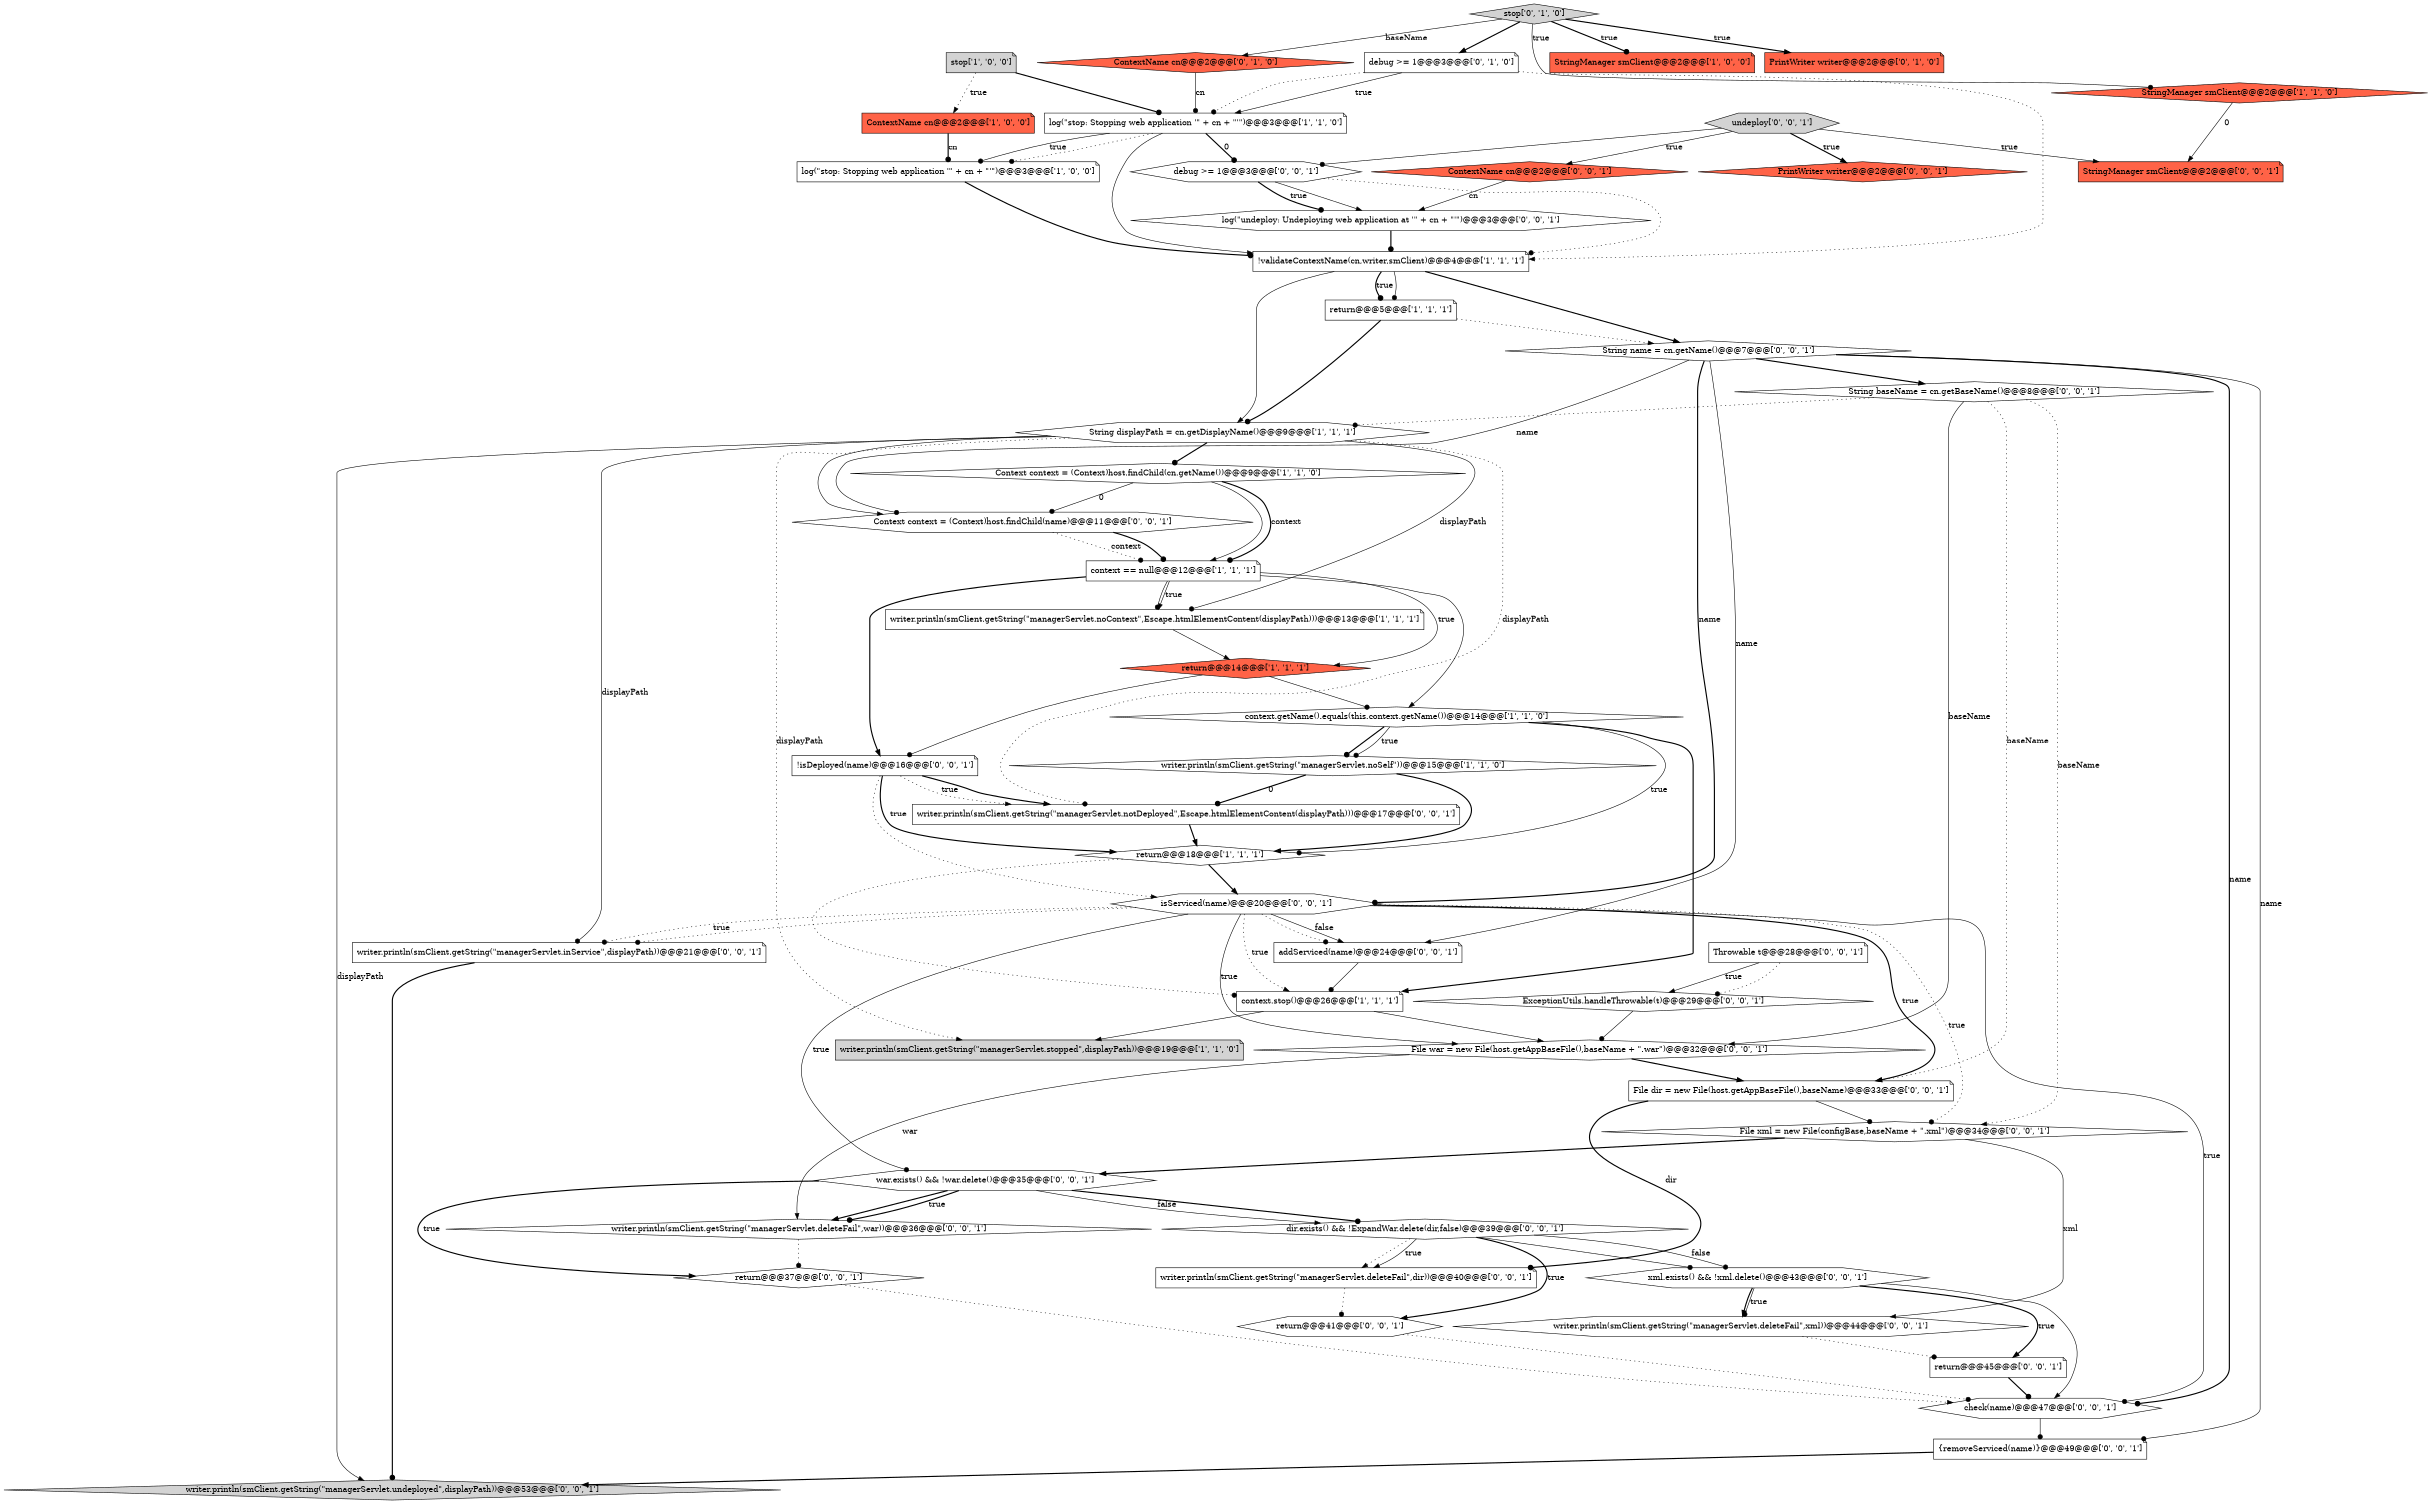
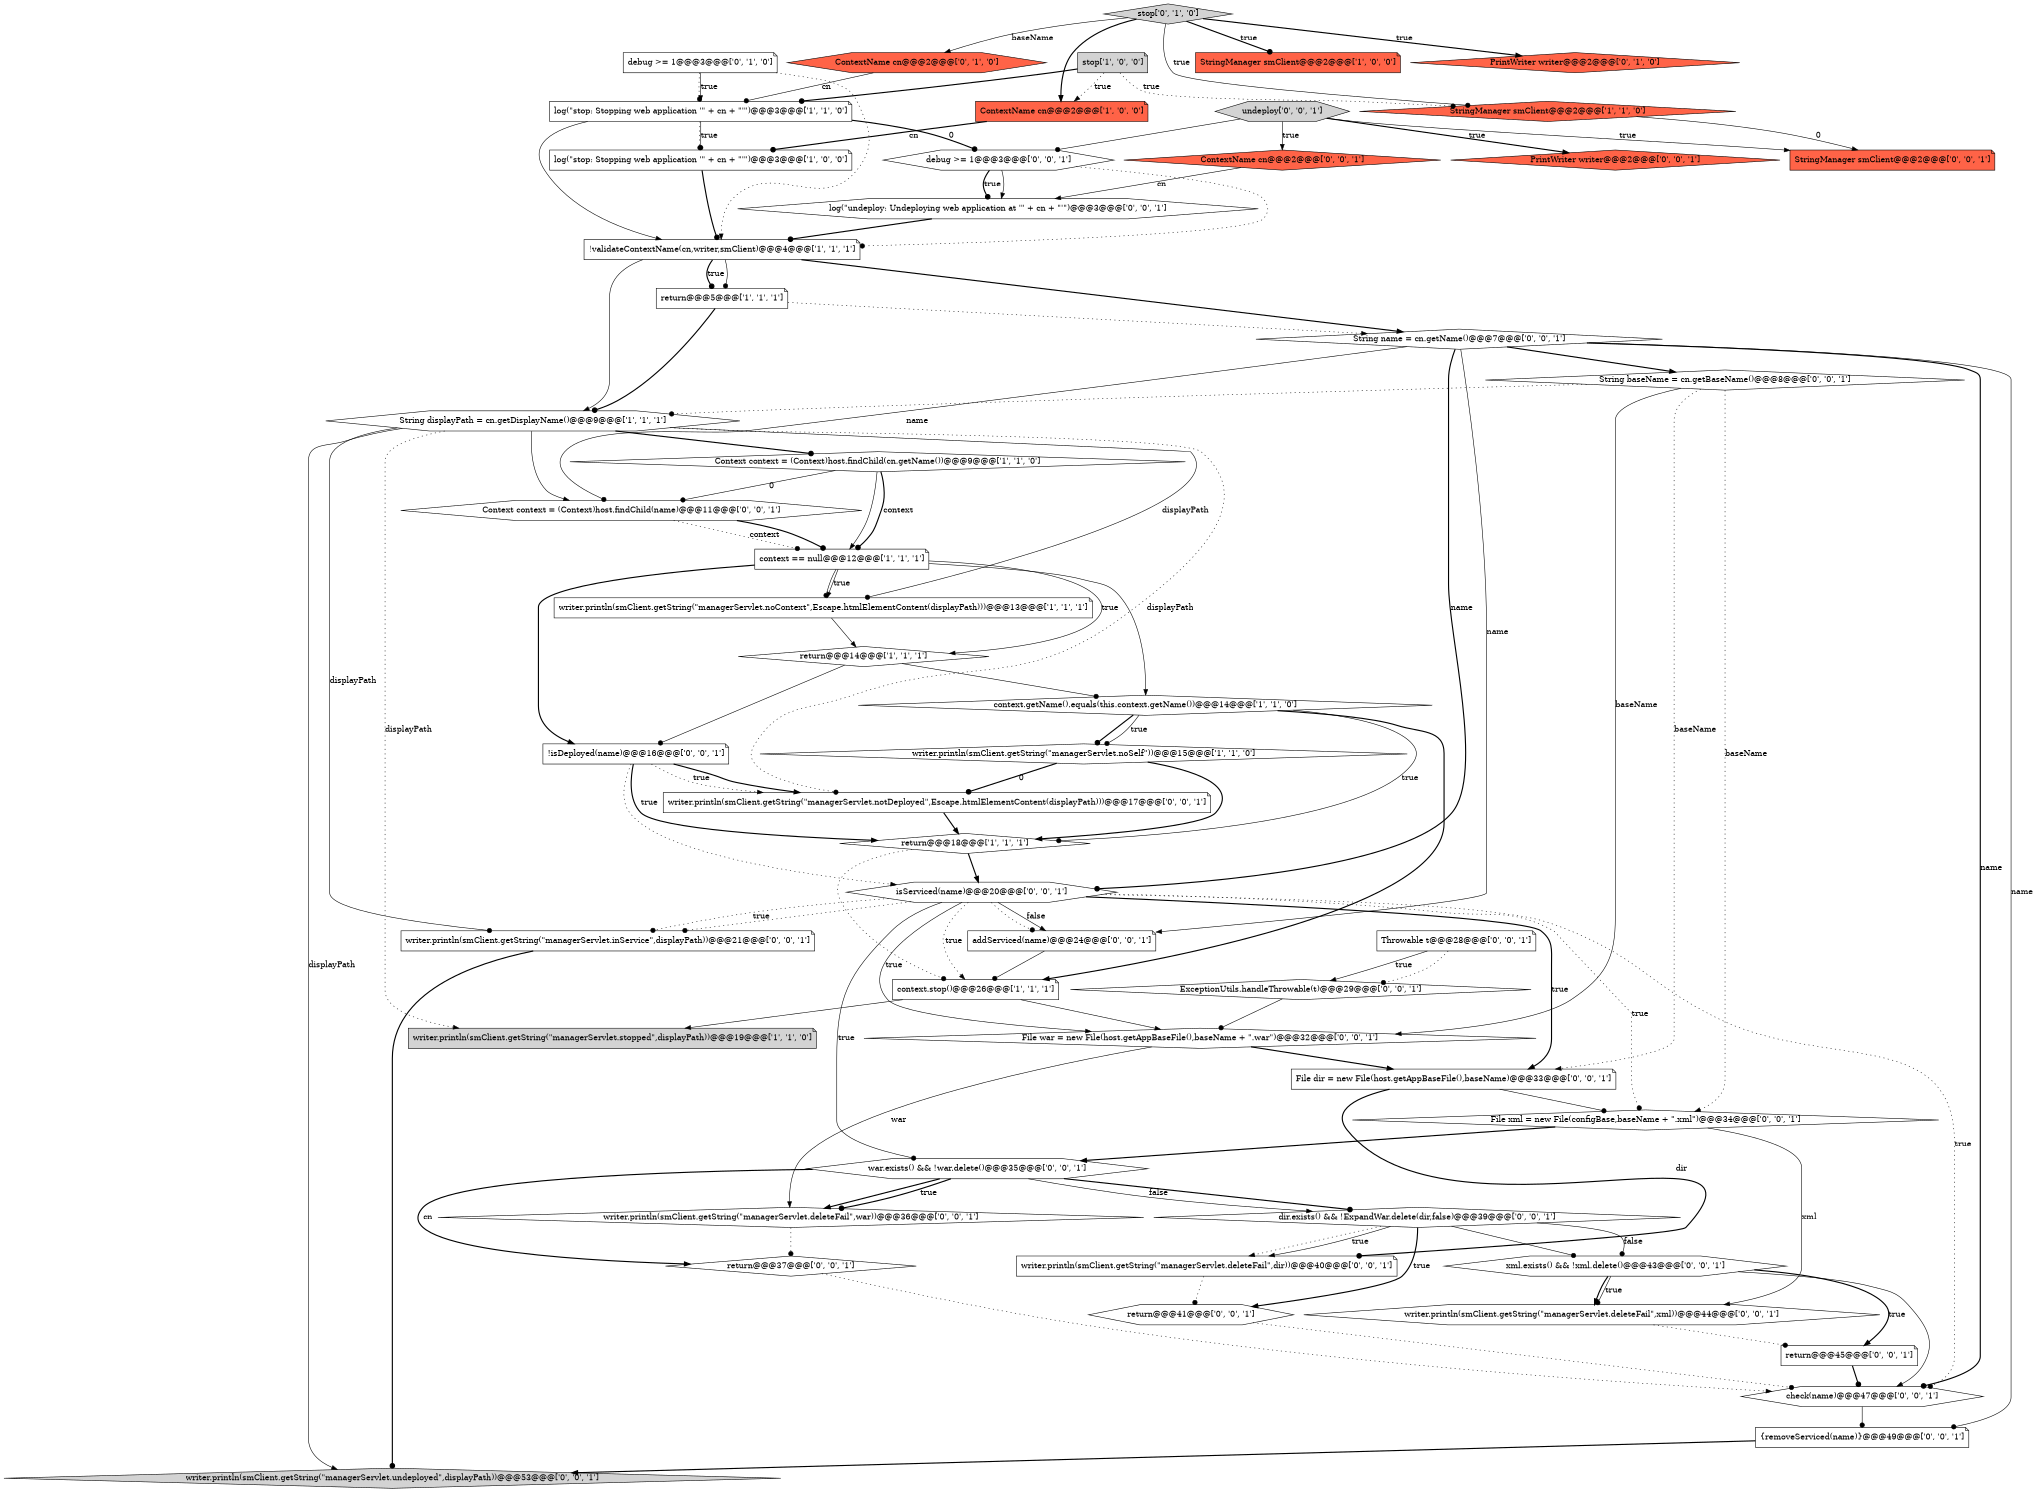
(1492, 36) -> (1083, 43)
(1196, 63) -> (917, 63)
(1854, 63) -> (1575, 63)
none -> (1282, 100)
(1245, 668) -> (864, 657)
(1985, 963) -> (1650, 977)
(432, 1229) -> (428, 1217)
